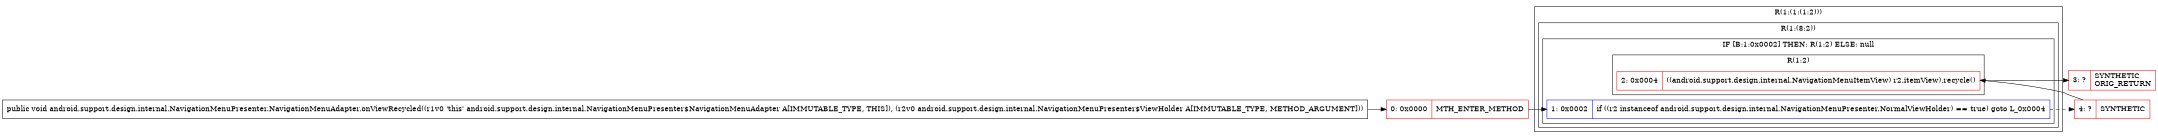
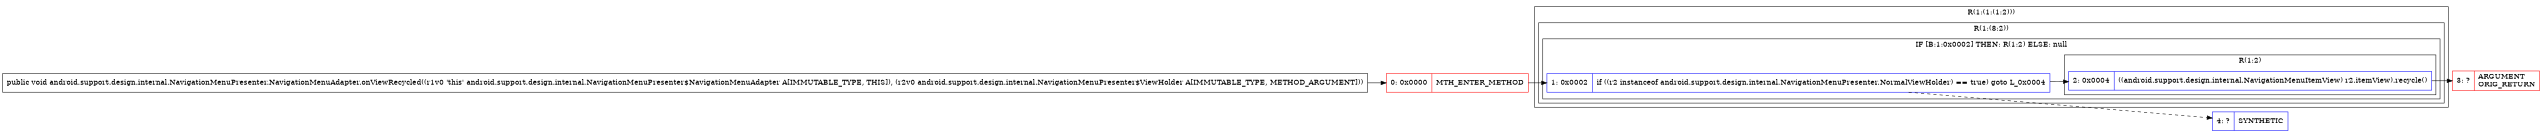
(2117, 76) -> (2502, 77)
(1798, 81) -> (2250, 81)
(2035, 87) -> (2057, 82)
(2112, 109) -> (2250, 121)
